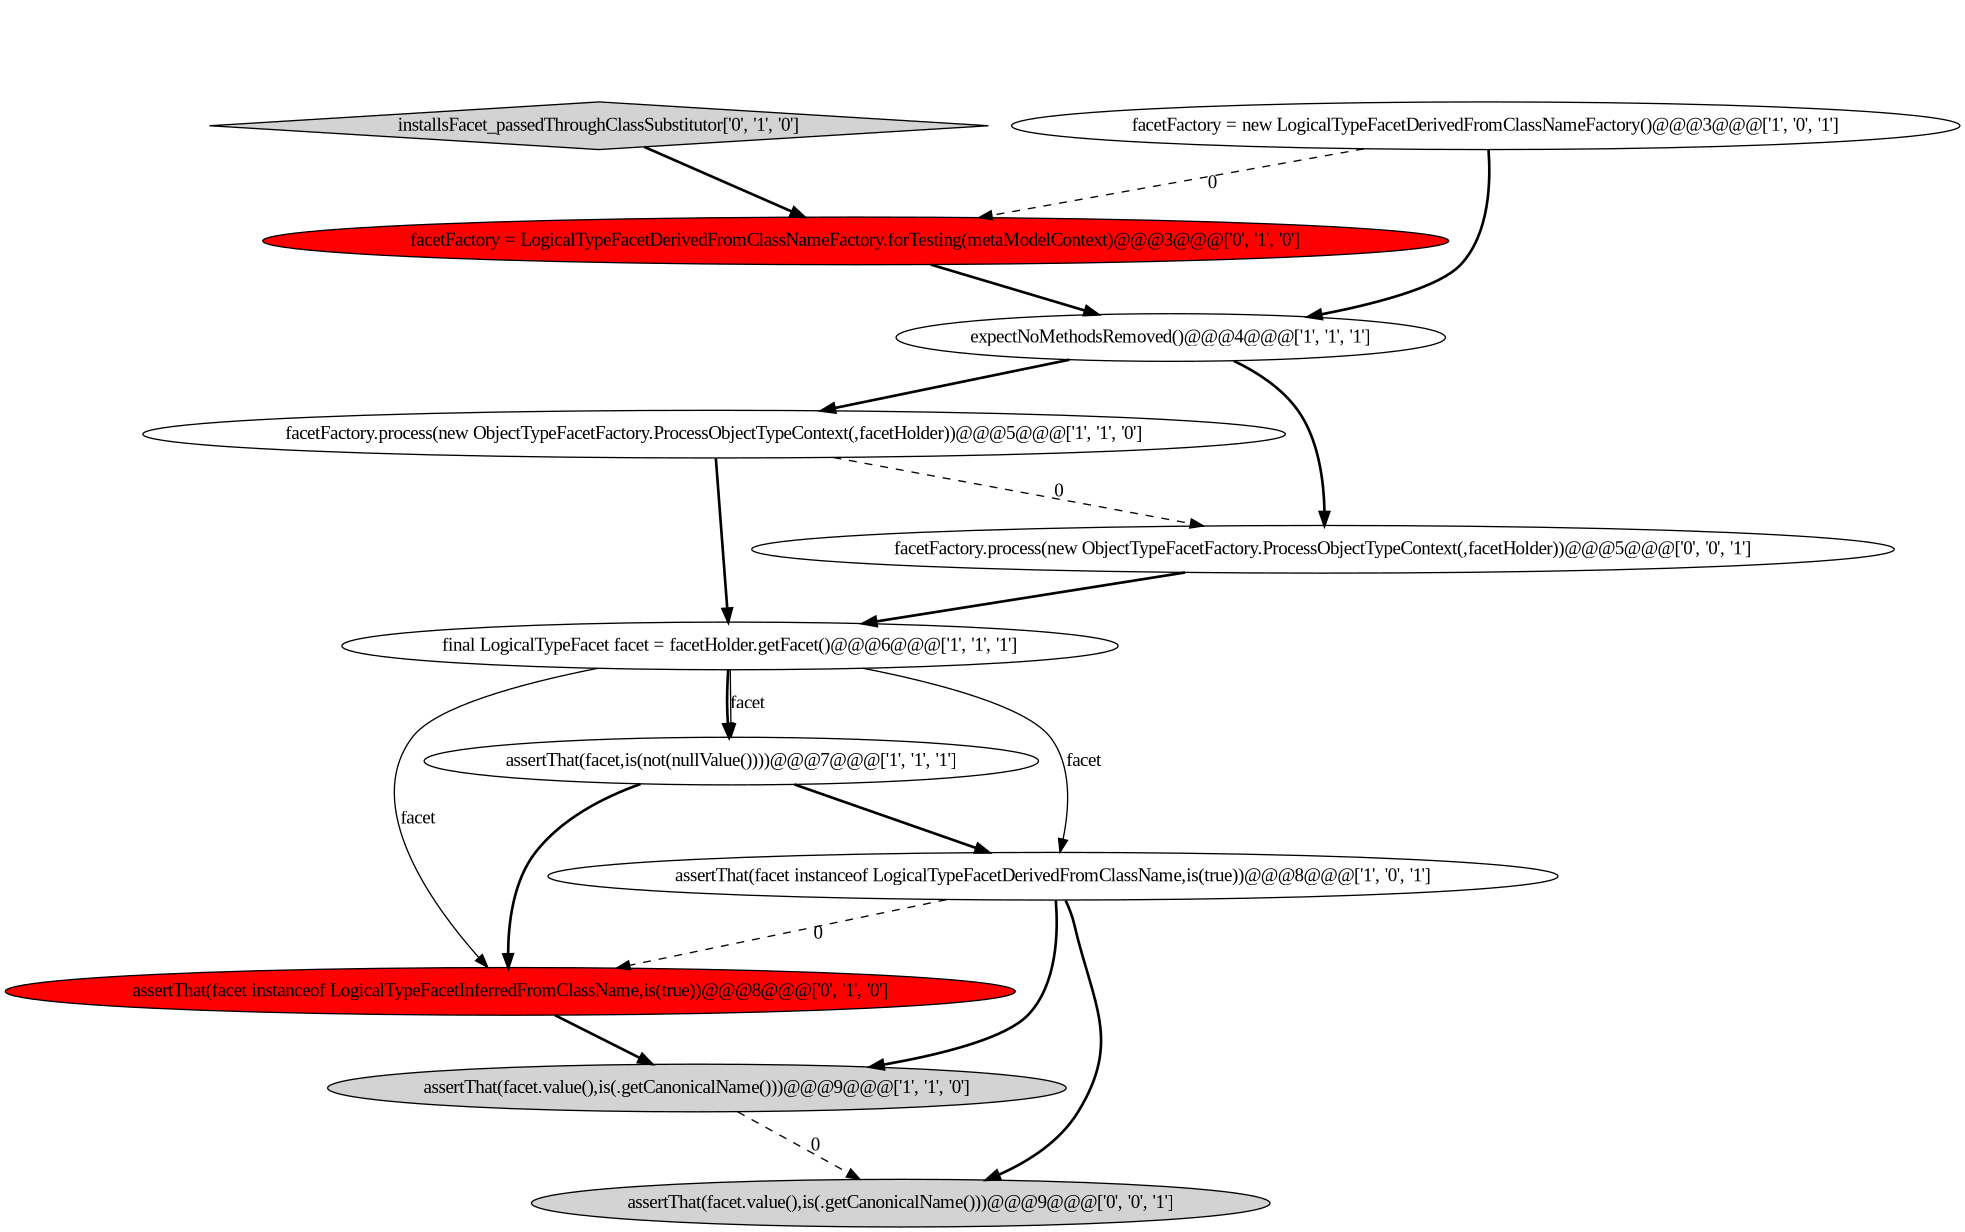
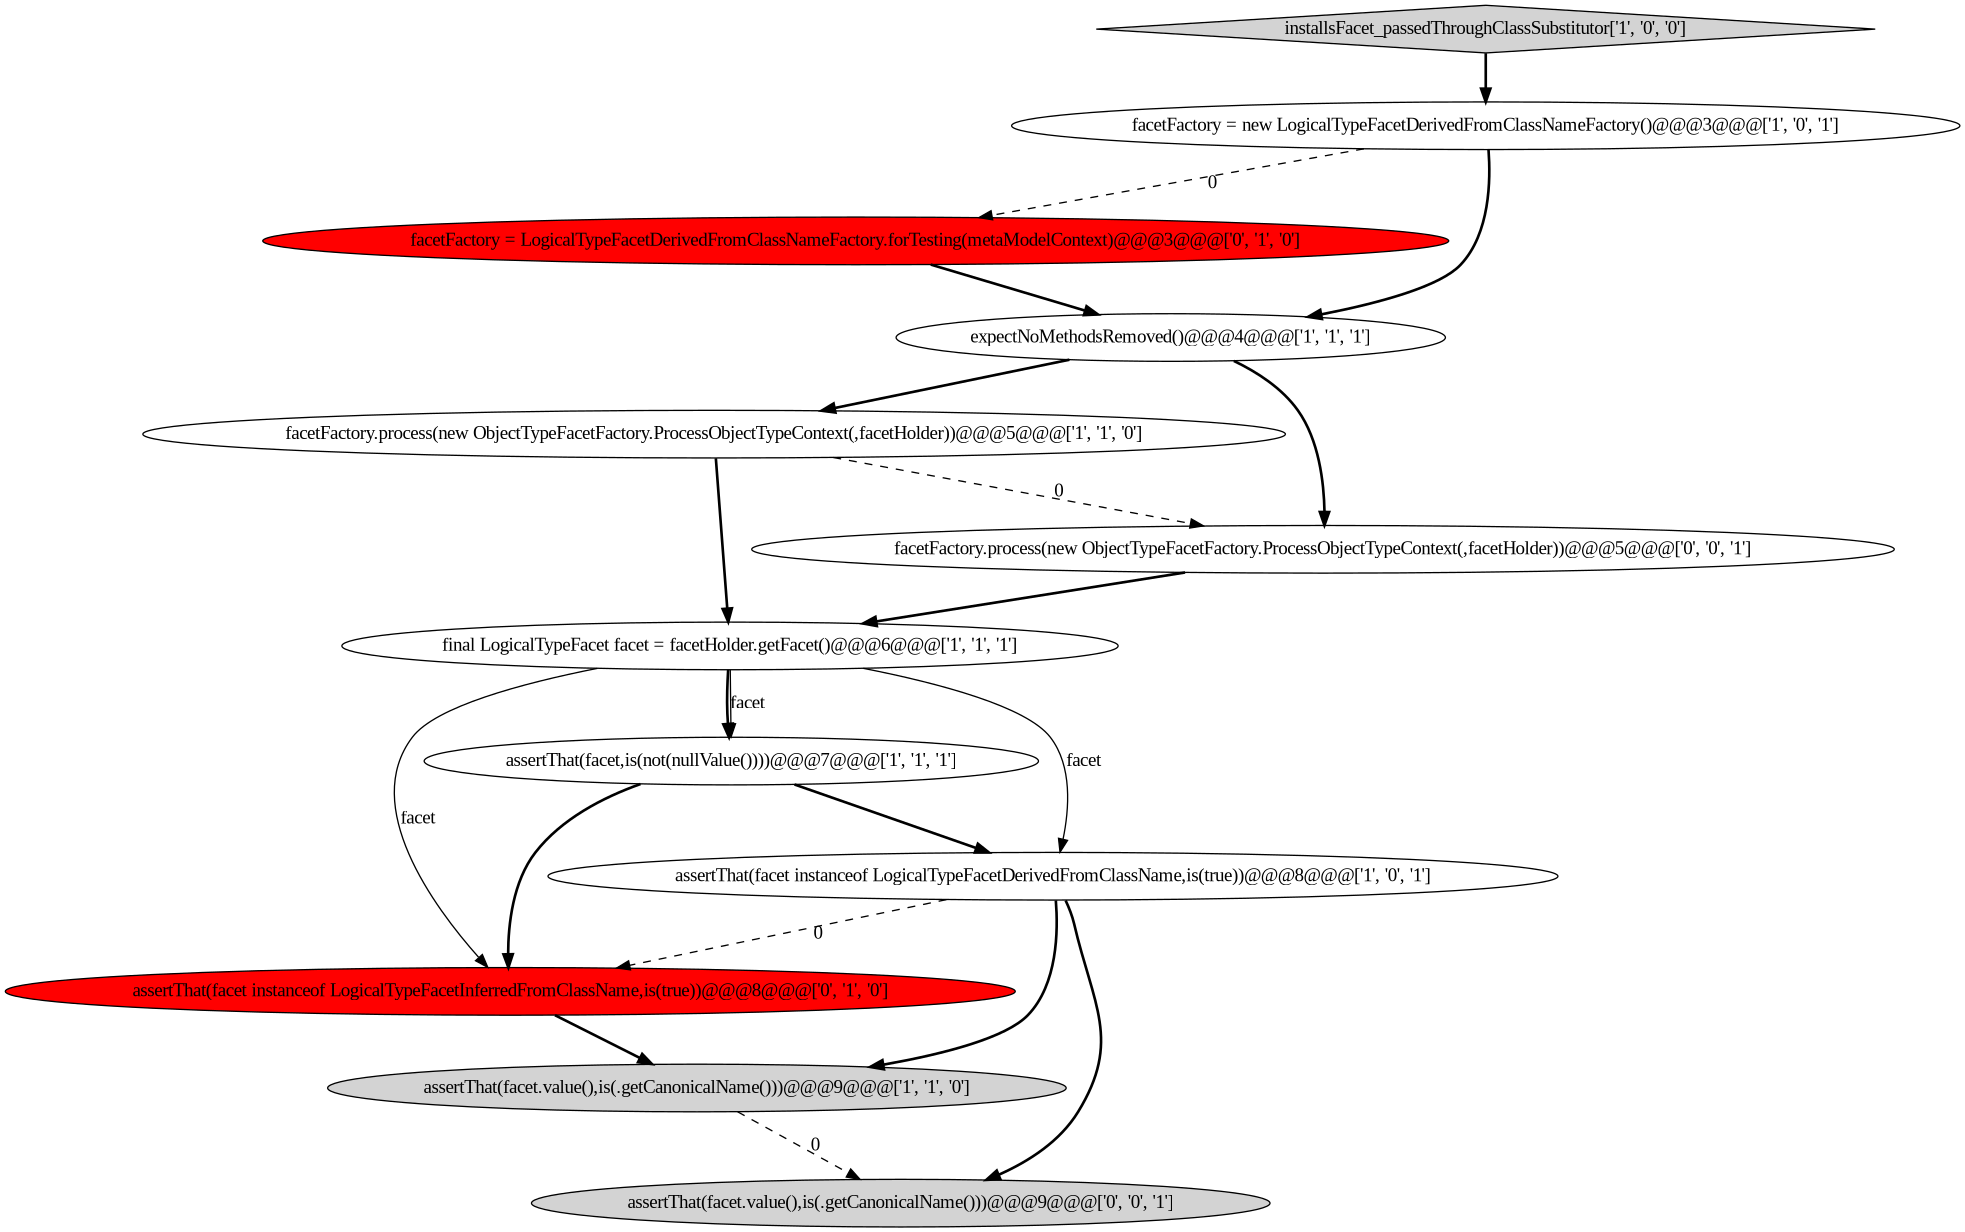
none -> (1486, 29)
(599, 126) -> none
